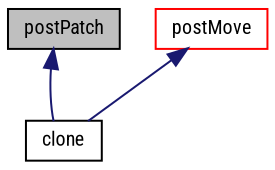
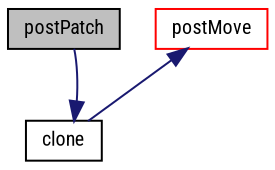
(51, 95) -> (77, 75)
